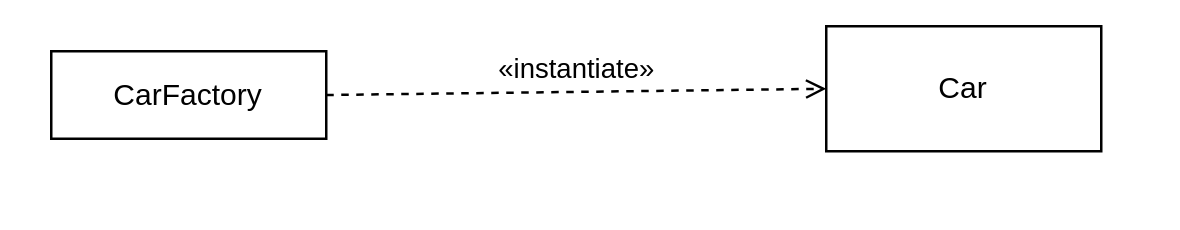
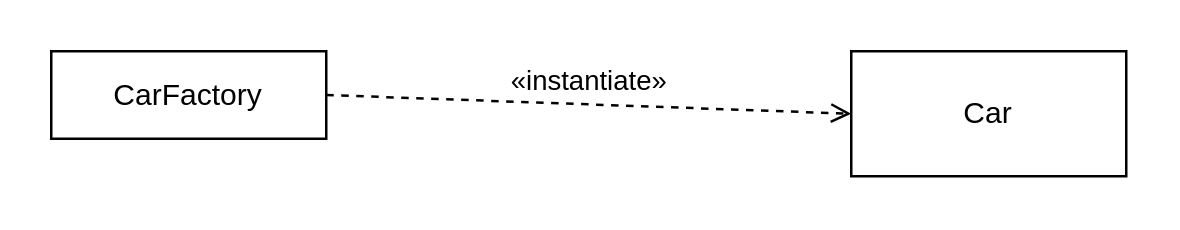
(964, 89) -> (989, 114)
